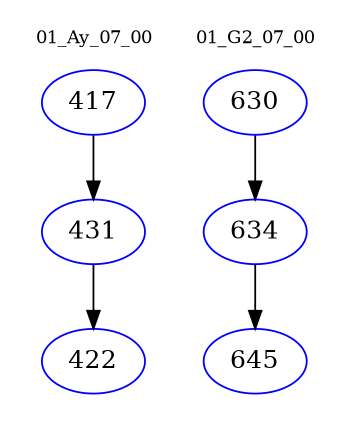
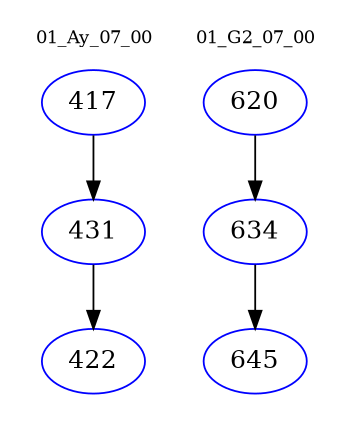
(255, 102) -> (255, 102)
